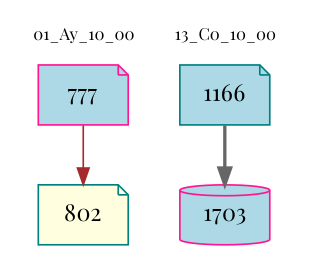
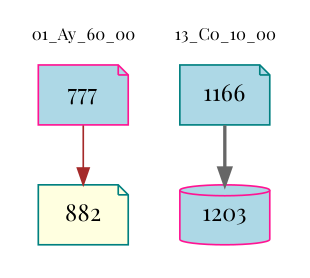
(84, 36) -> (84, 36)
(83, 215) -> (83, 215)
(225, 215) -> (225, 215)
